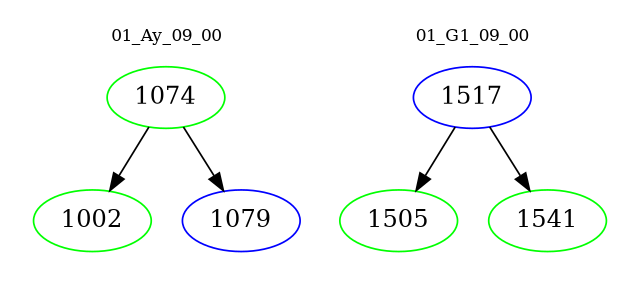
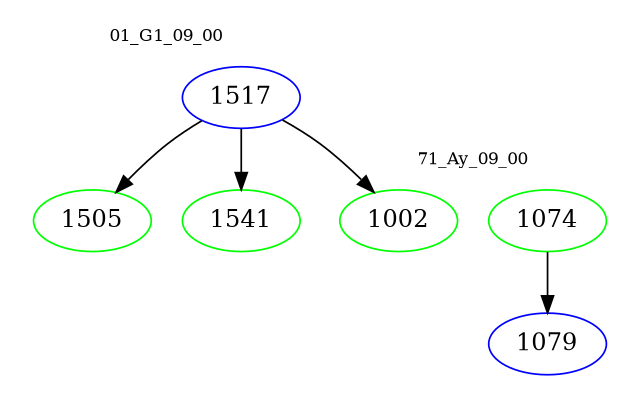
(167, 37) -> (473, 160)
(134, 151) -> (337, 158)
